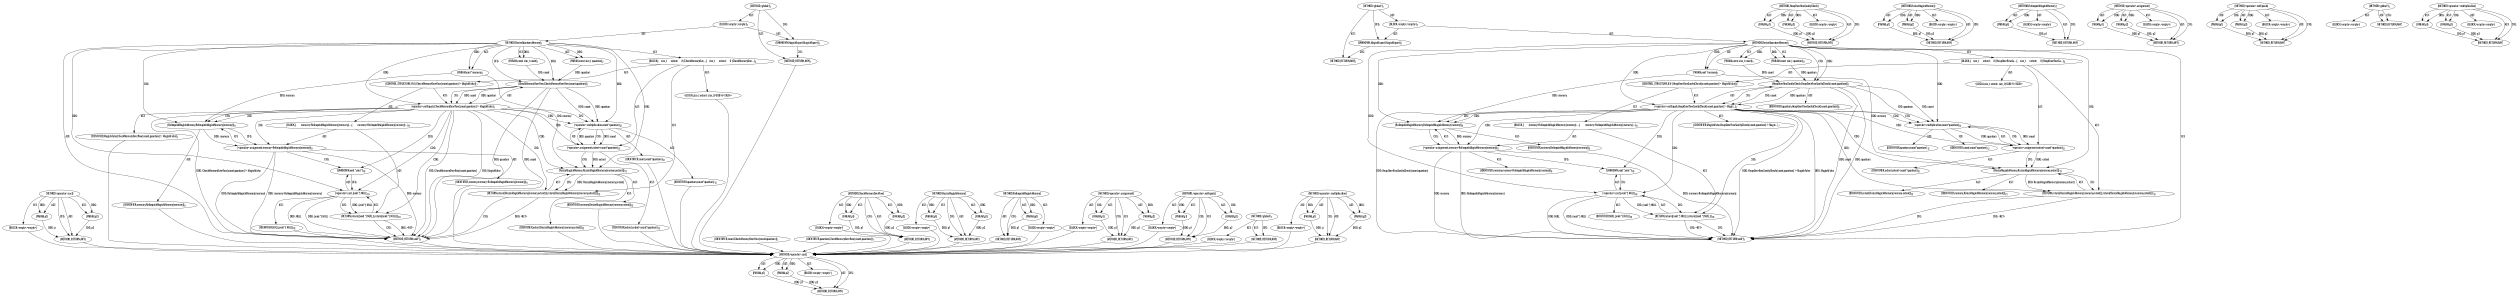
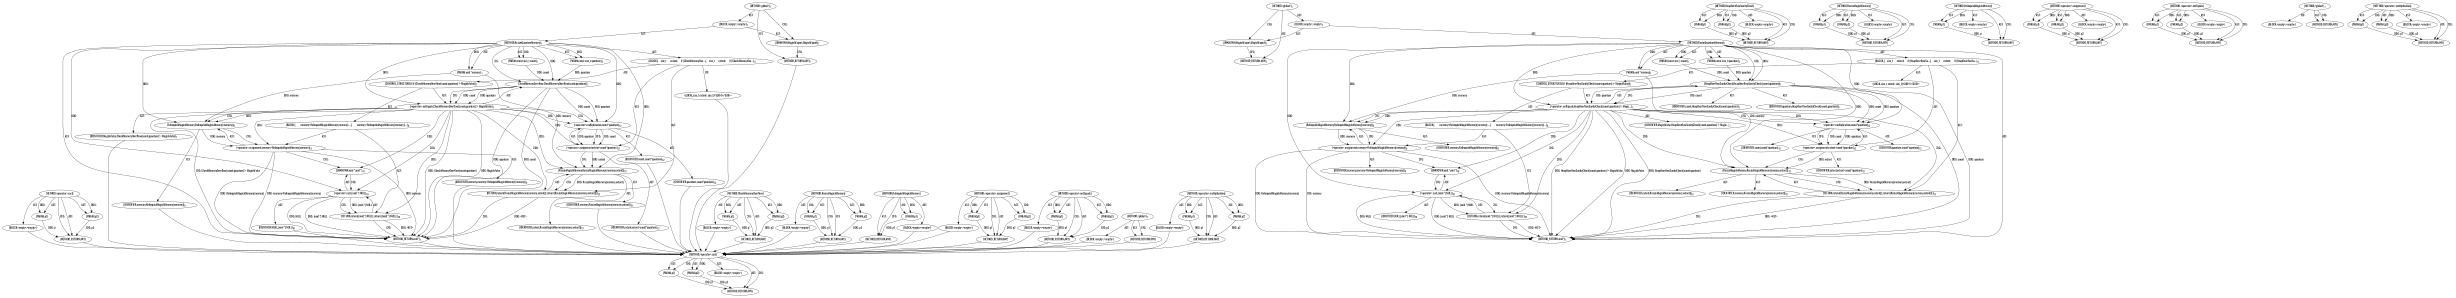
none -> (1706, 107)
(746, 239) -> none
(840, 239) -> none
